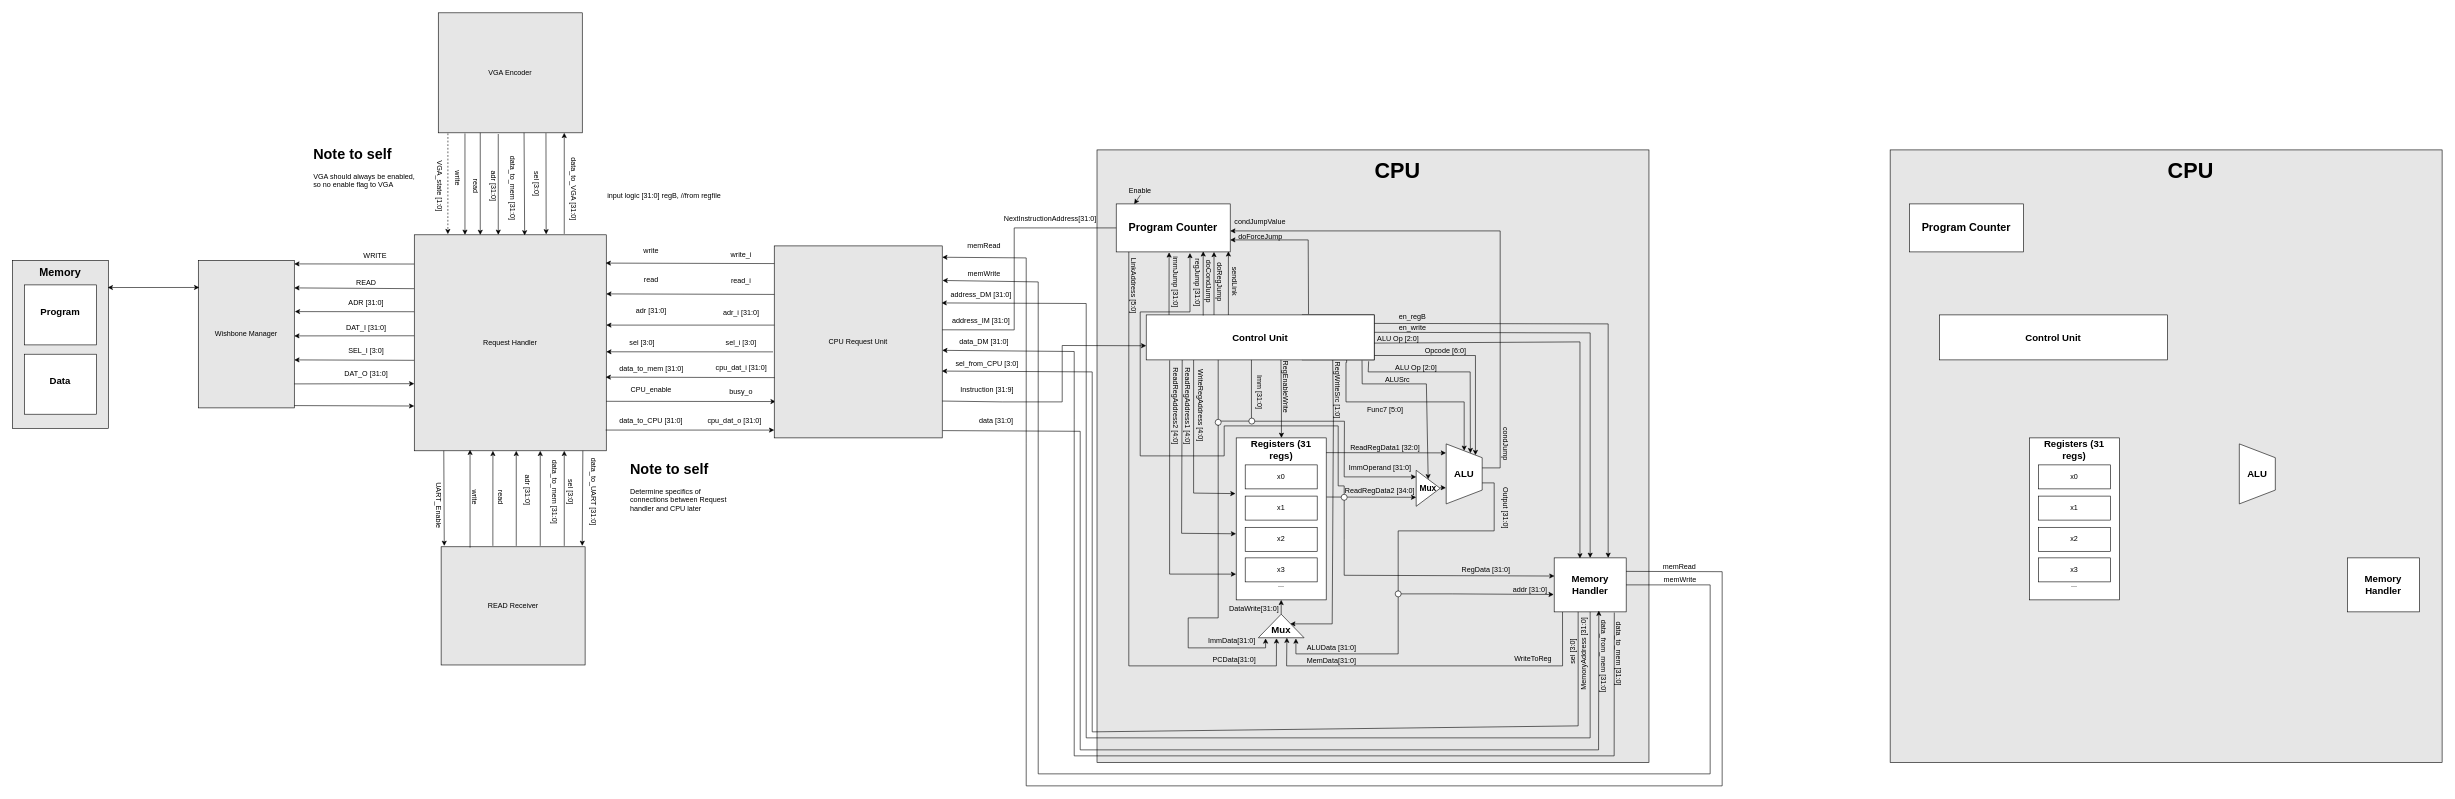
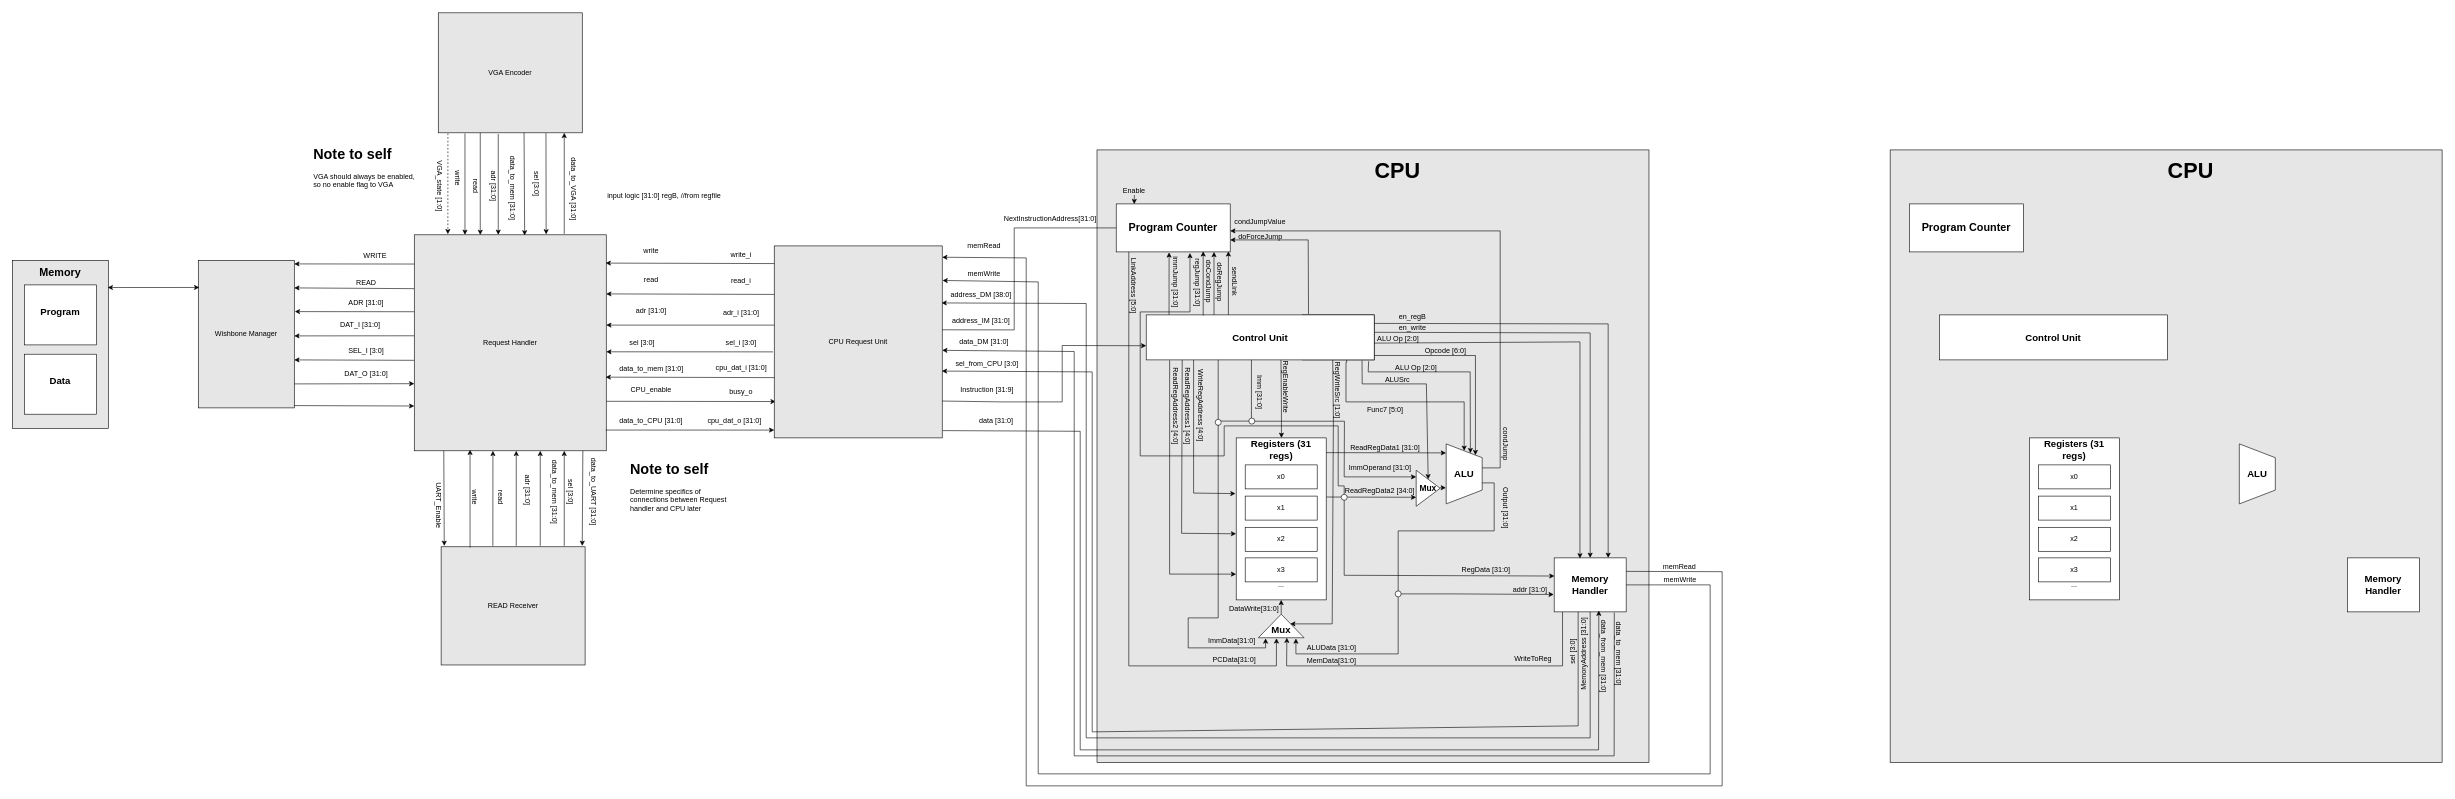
(1140, 191) -> (1134, 191)
(981, 295) -> (981, 295)
(366, 328) -> (360, 325)
(1385, 447) -> (1385, 447)
